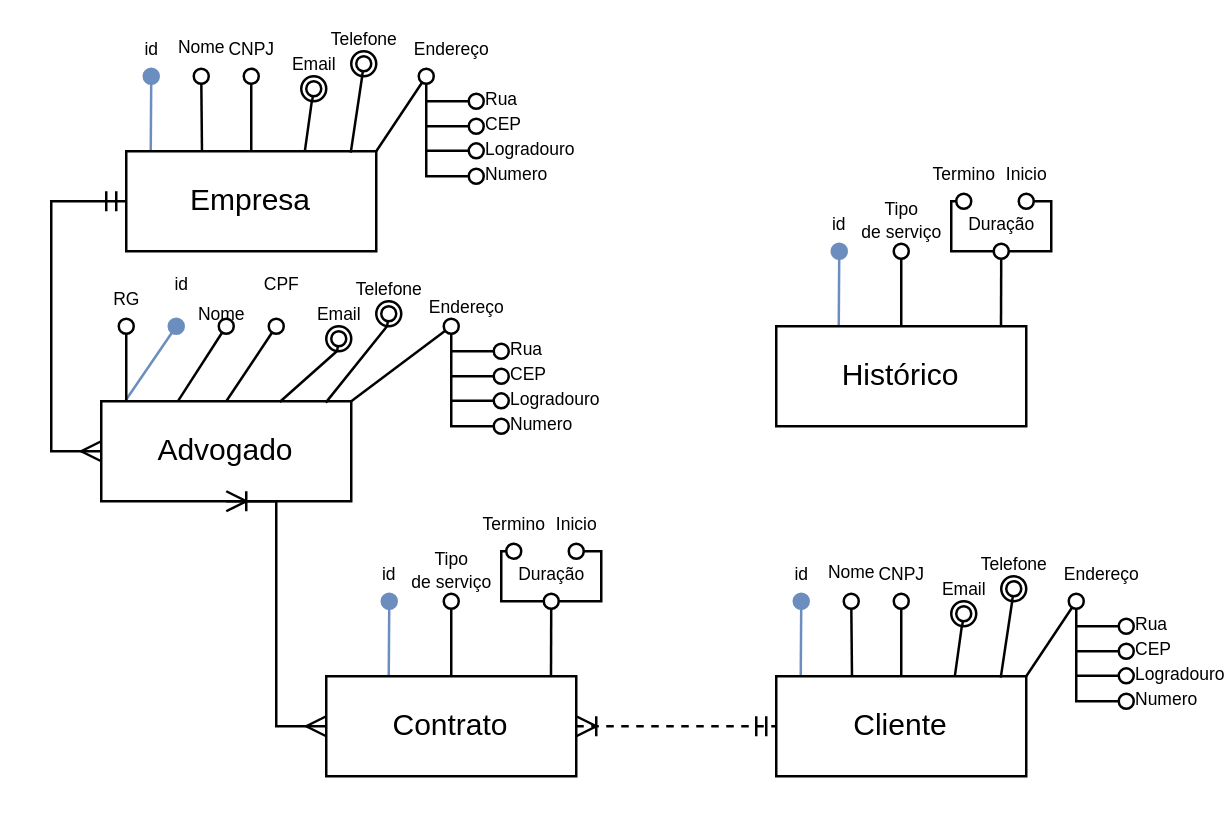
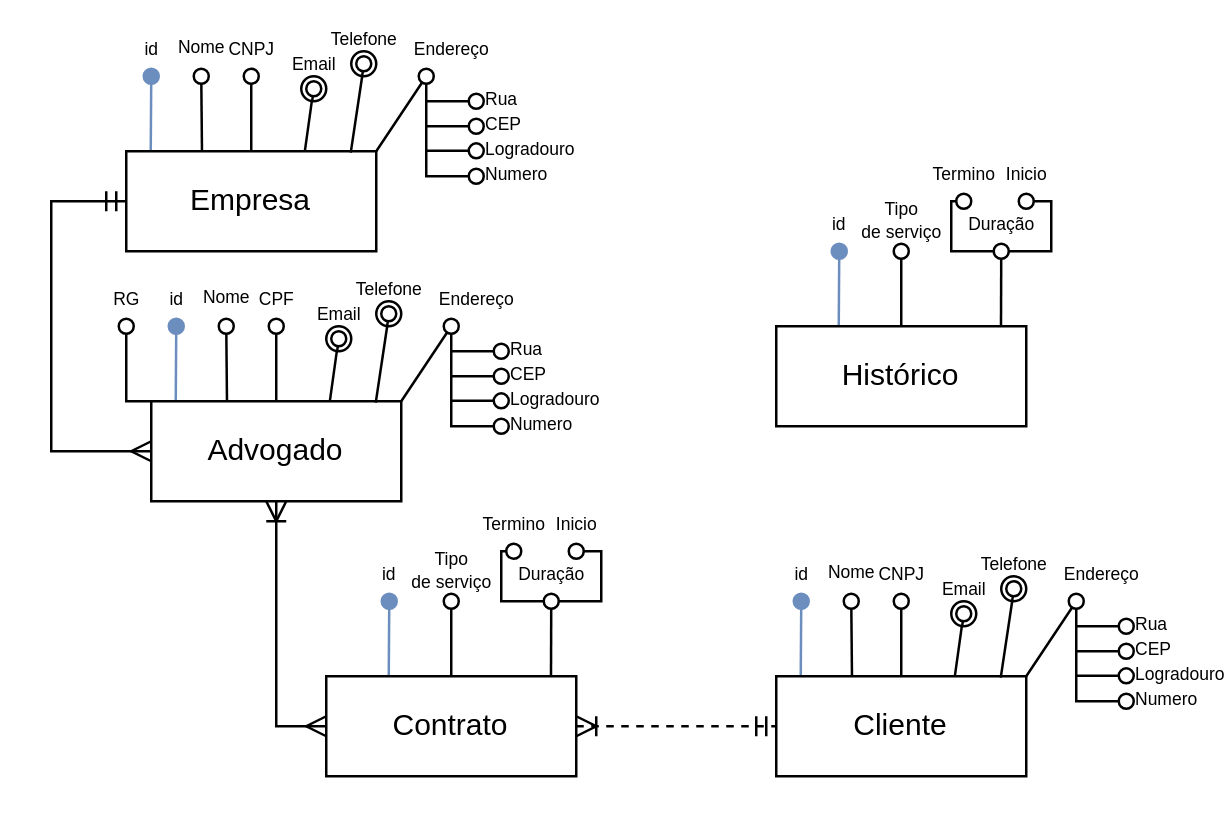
(226, 451) -> (276, 451)
